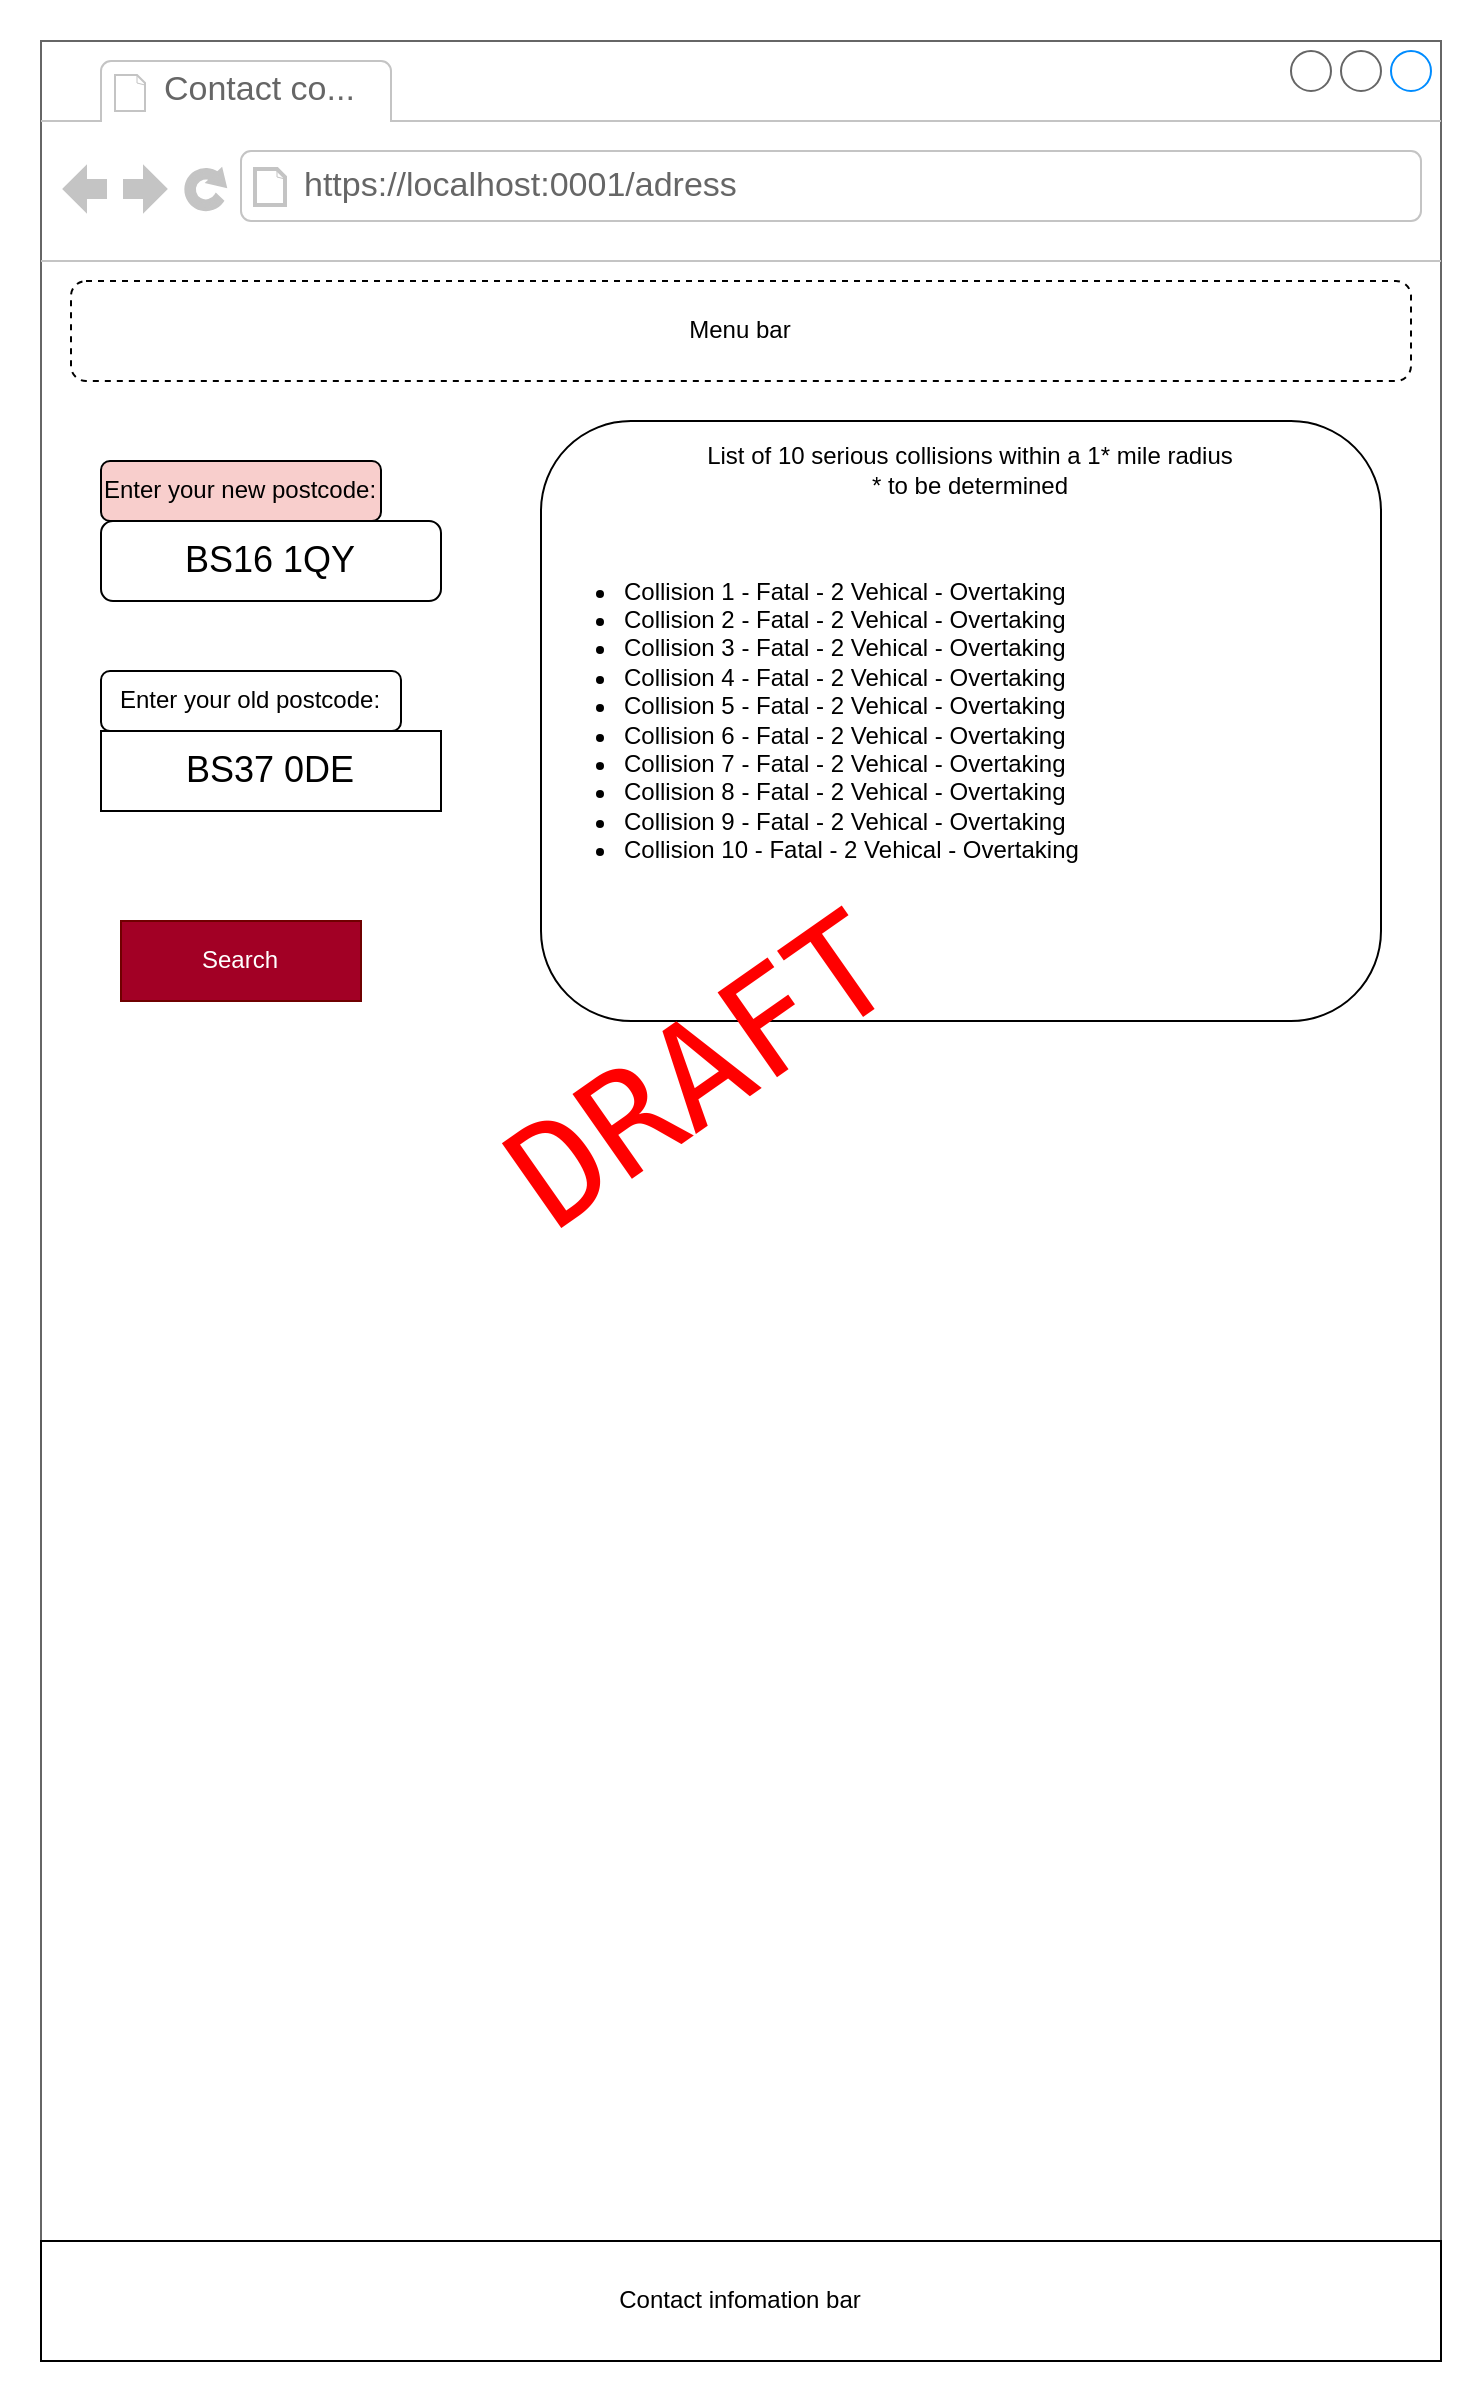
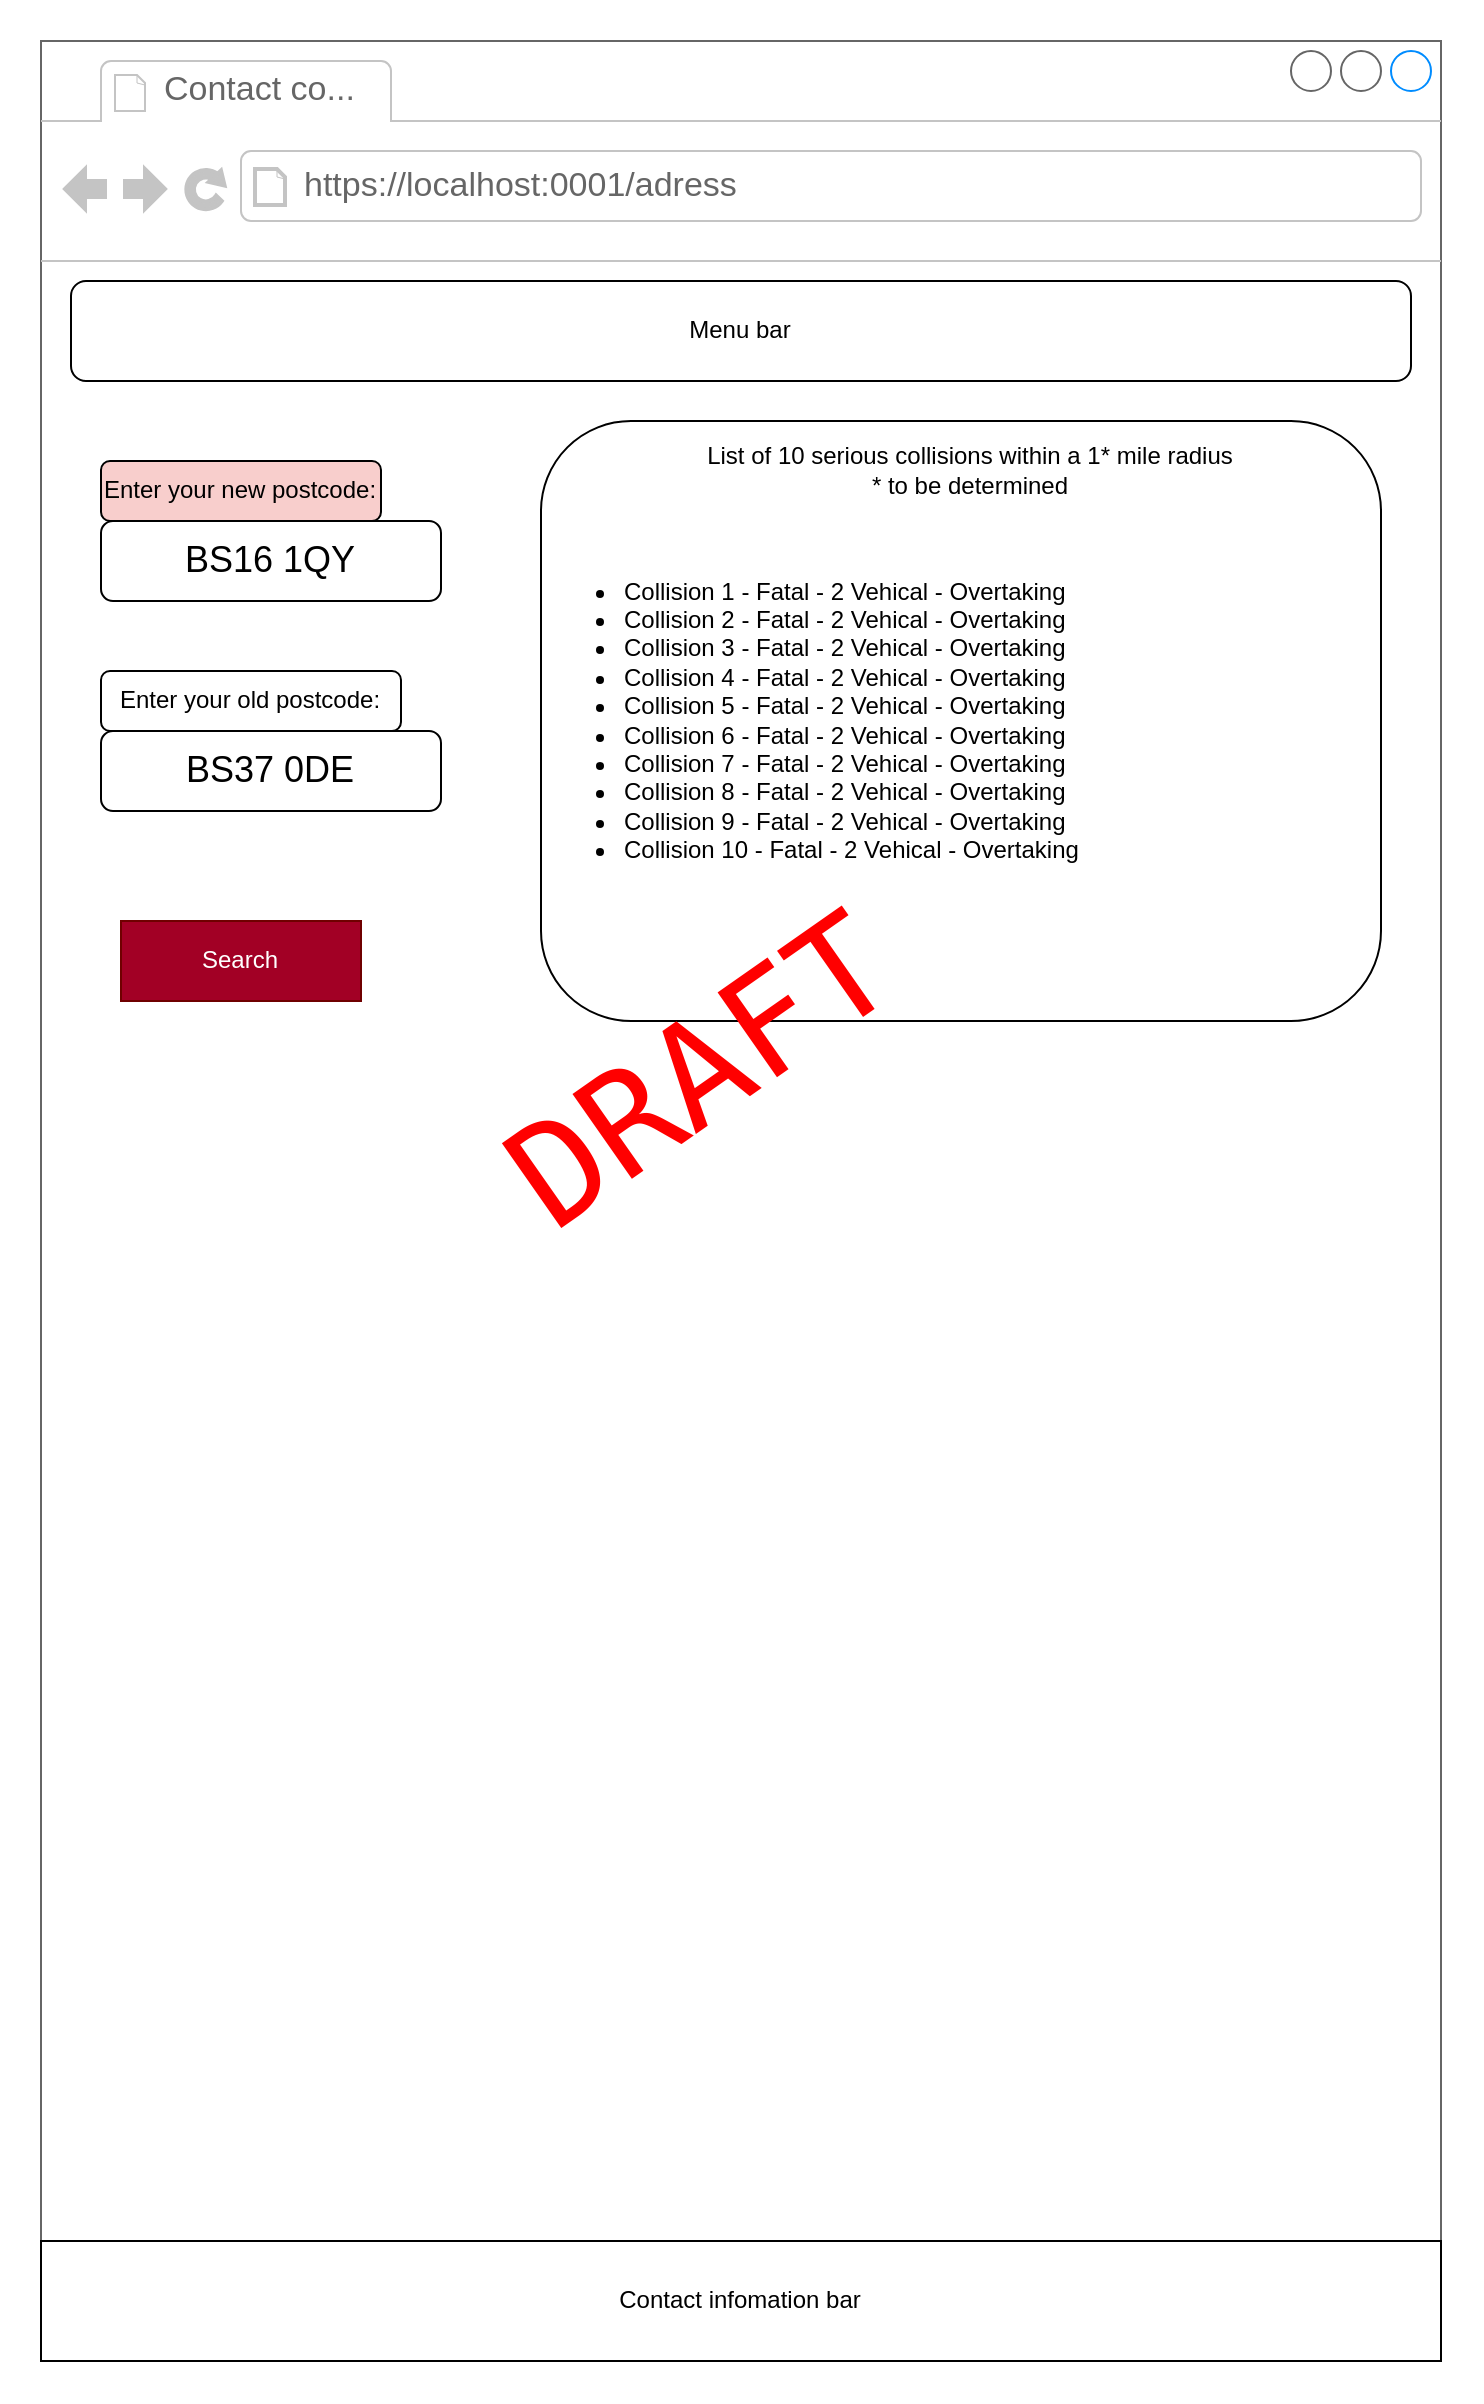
(741, 331) -> (741, 331)
(271, 771) -> (271, 771)
